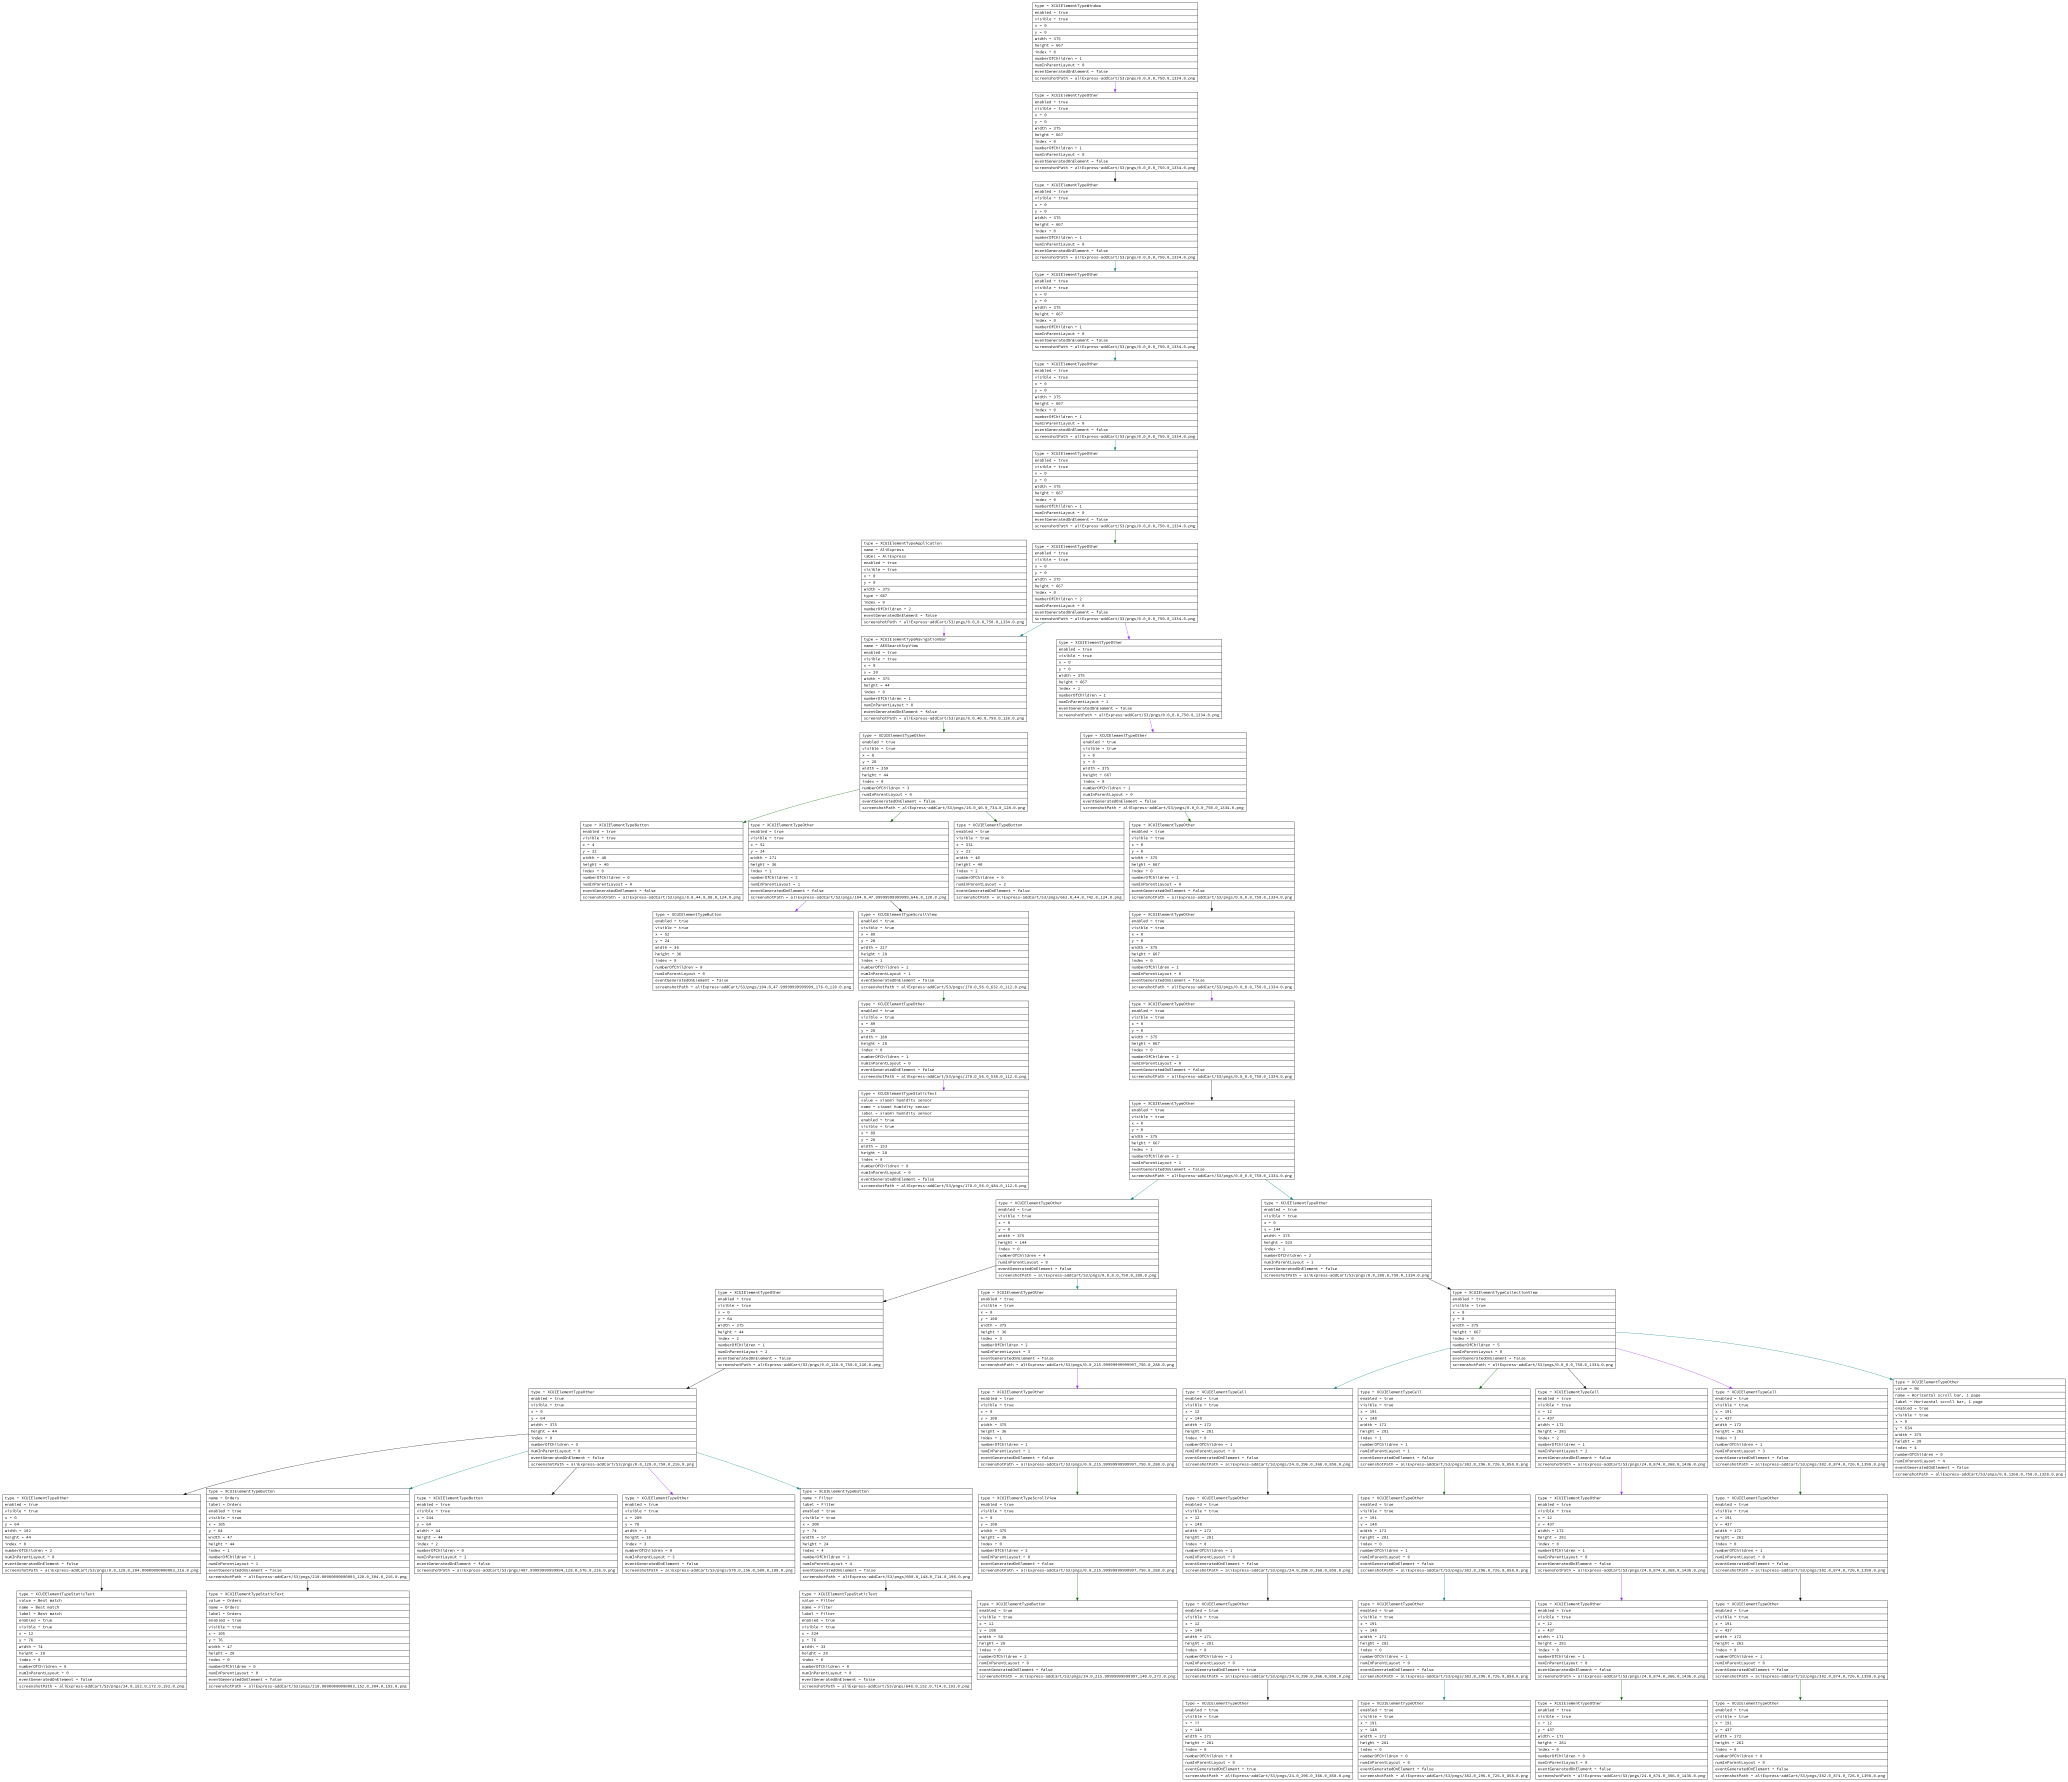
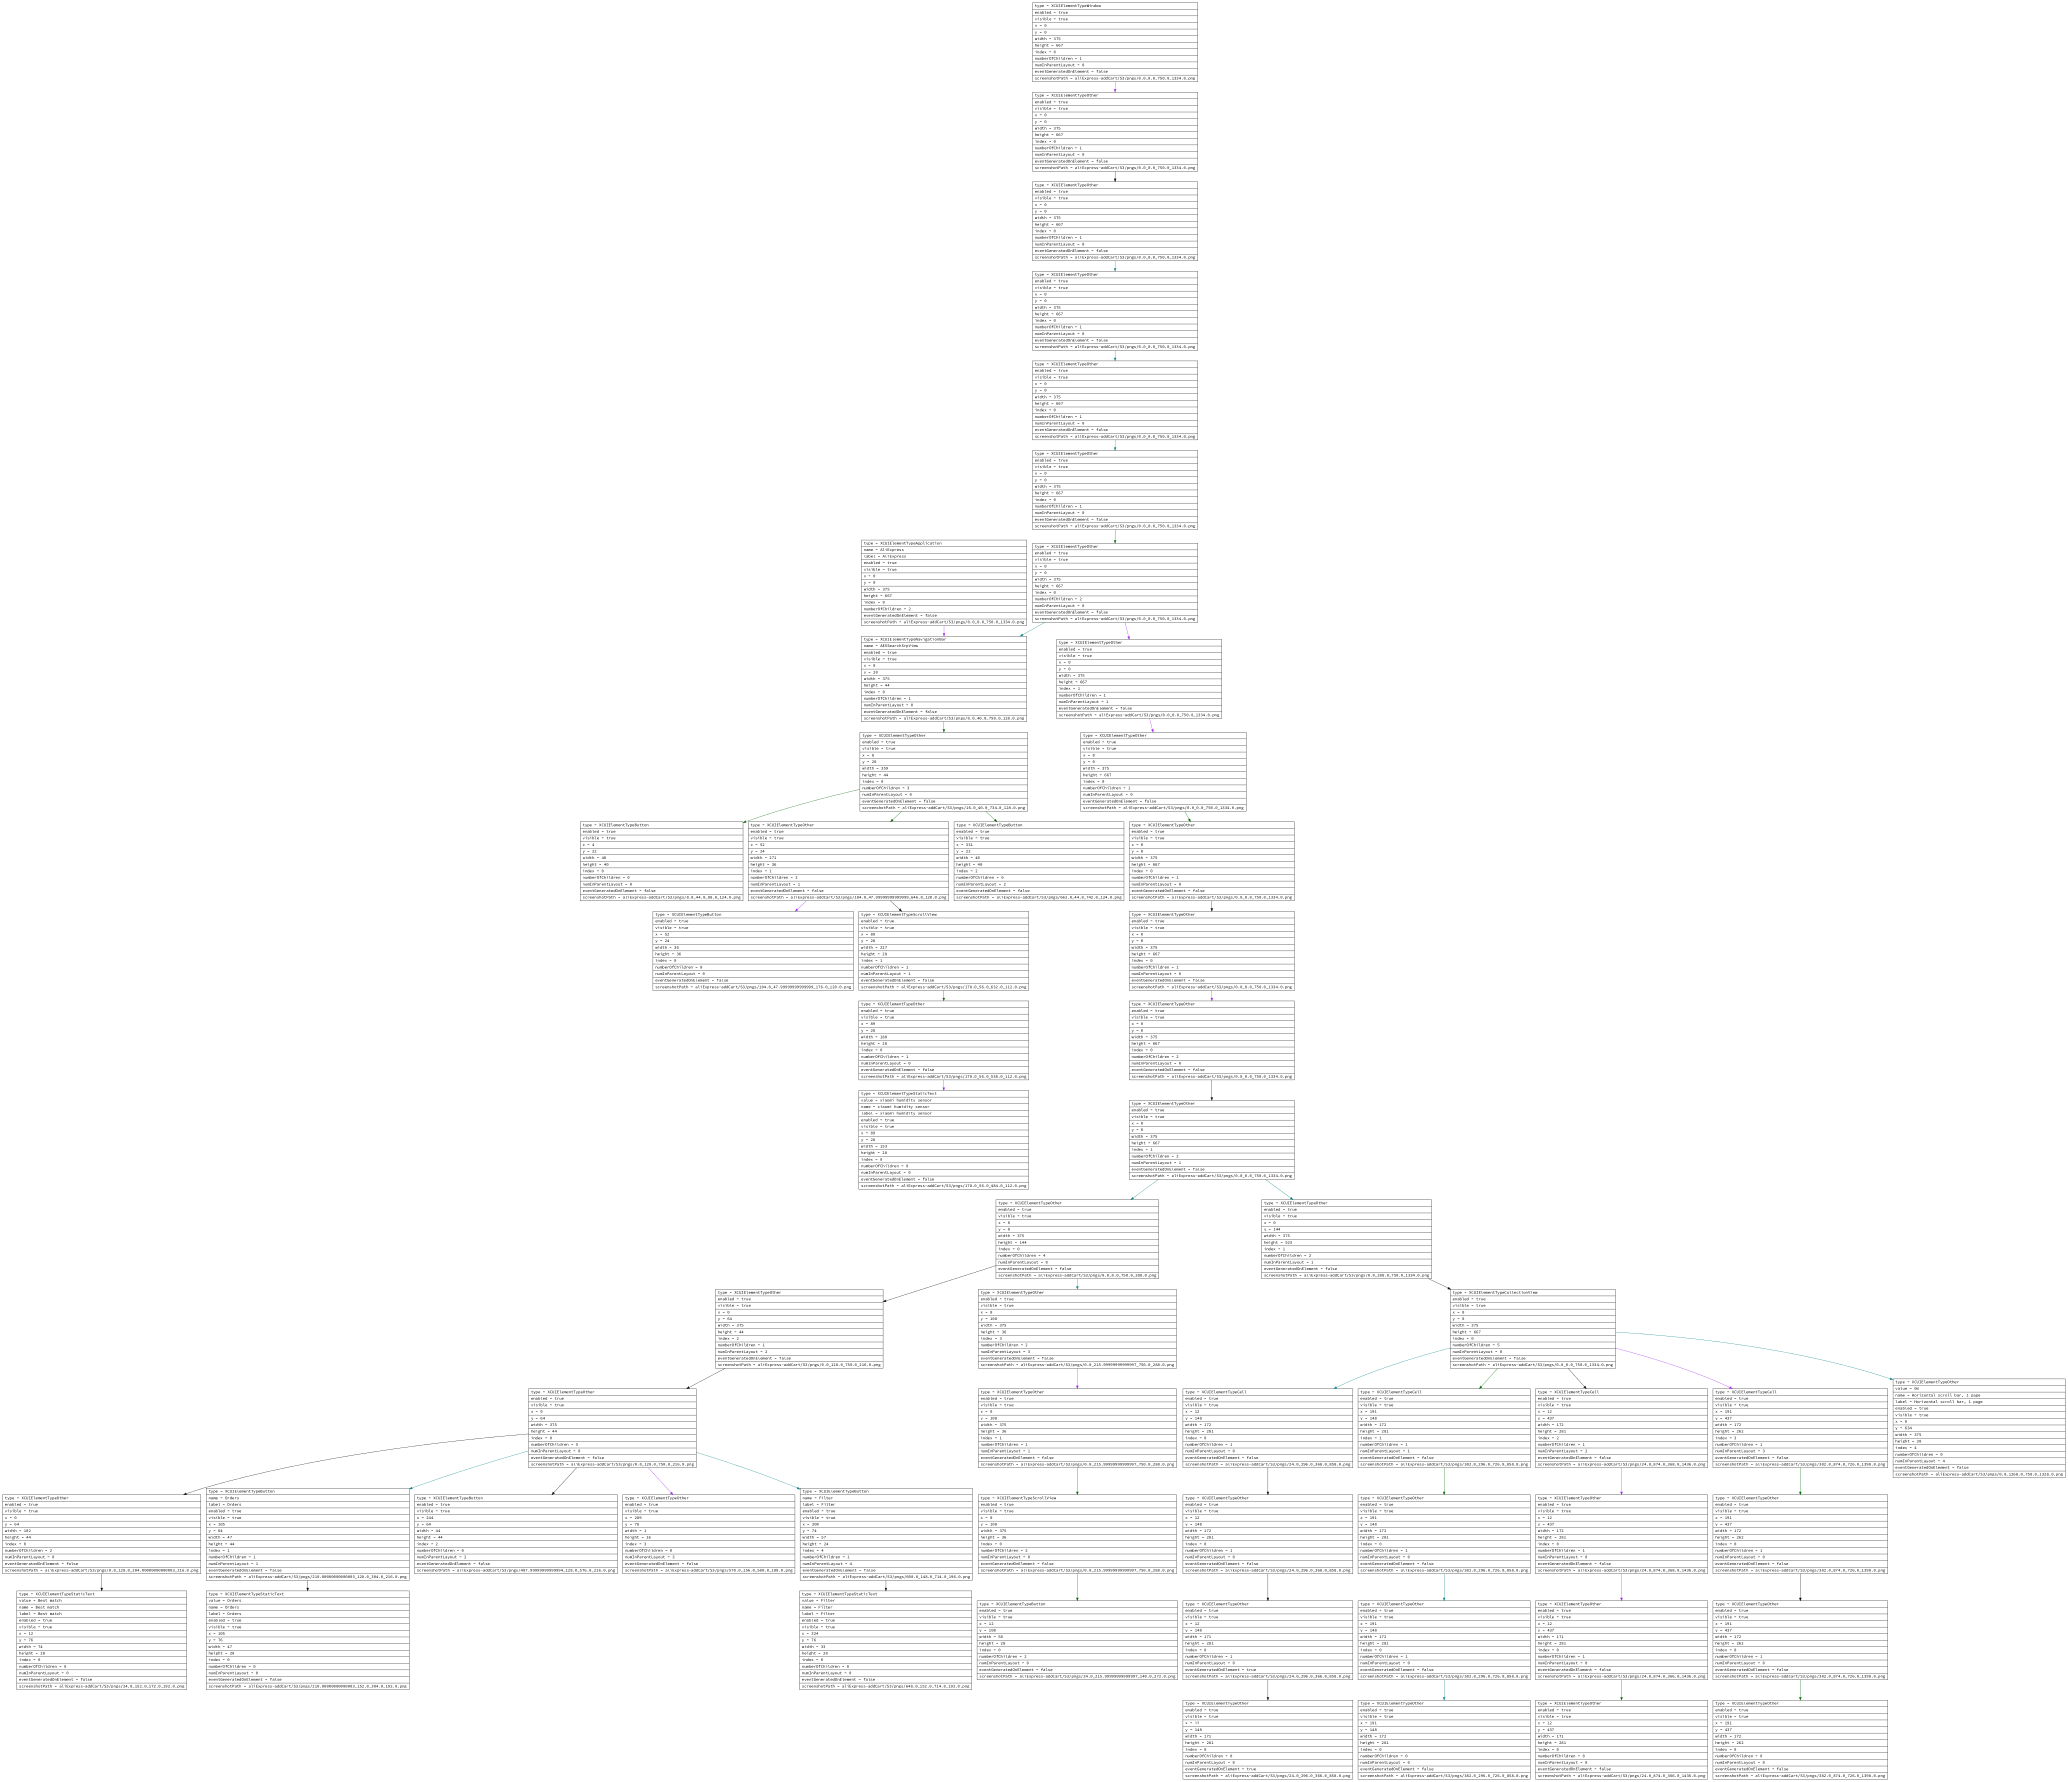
(876, 596) -> (878, 596)
